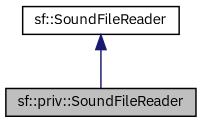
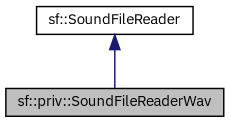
(101, 102) -> (115, 102)
